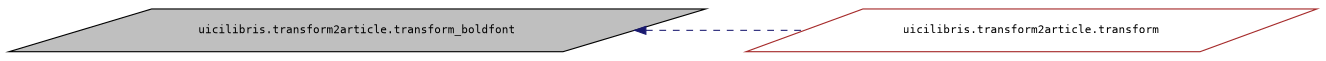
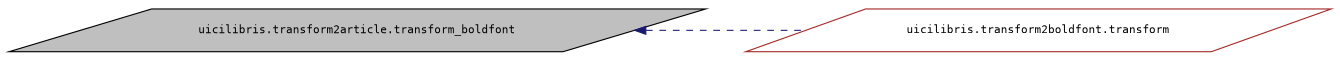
(1031, 30) -> (1038, 30)
